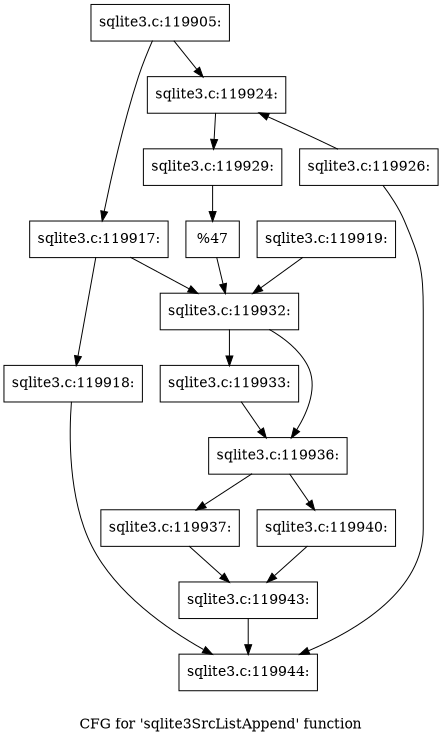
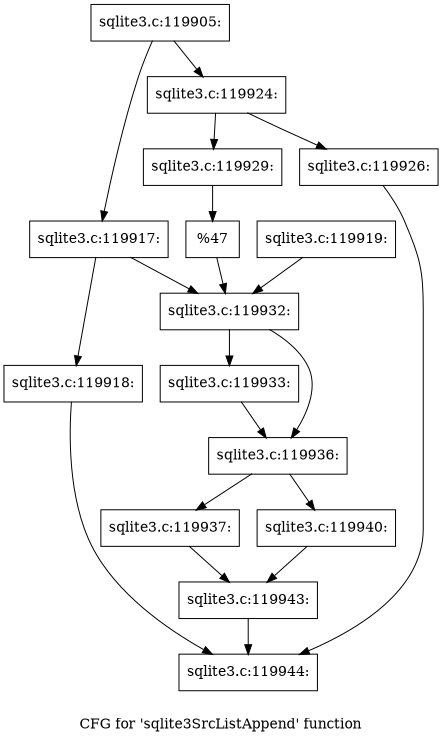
(303, 133) -> (282, 129)
